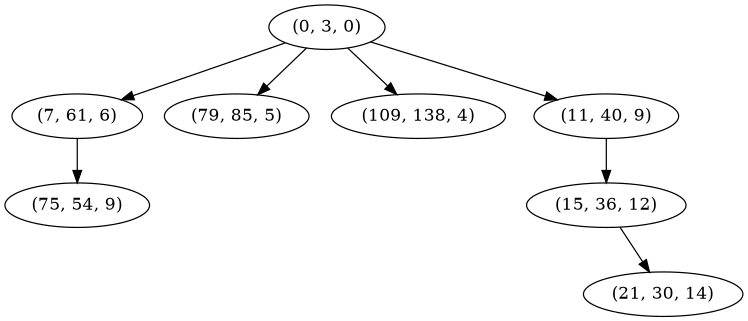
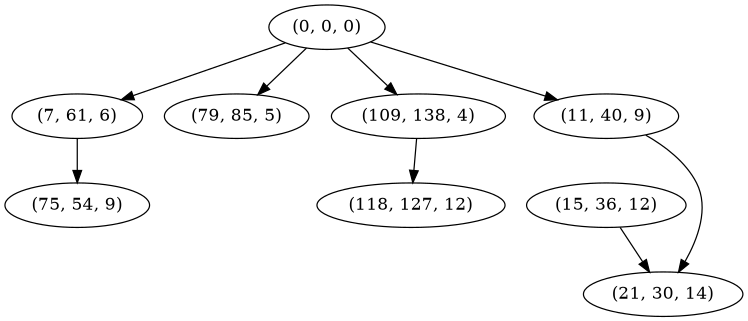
(327, 27) -> (327, 27)
(606, 155) -> (699, 189)
none -> (411, 205)
